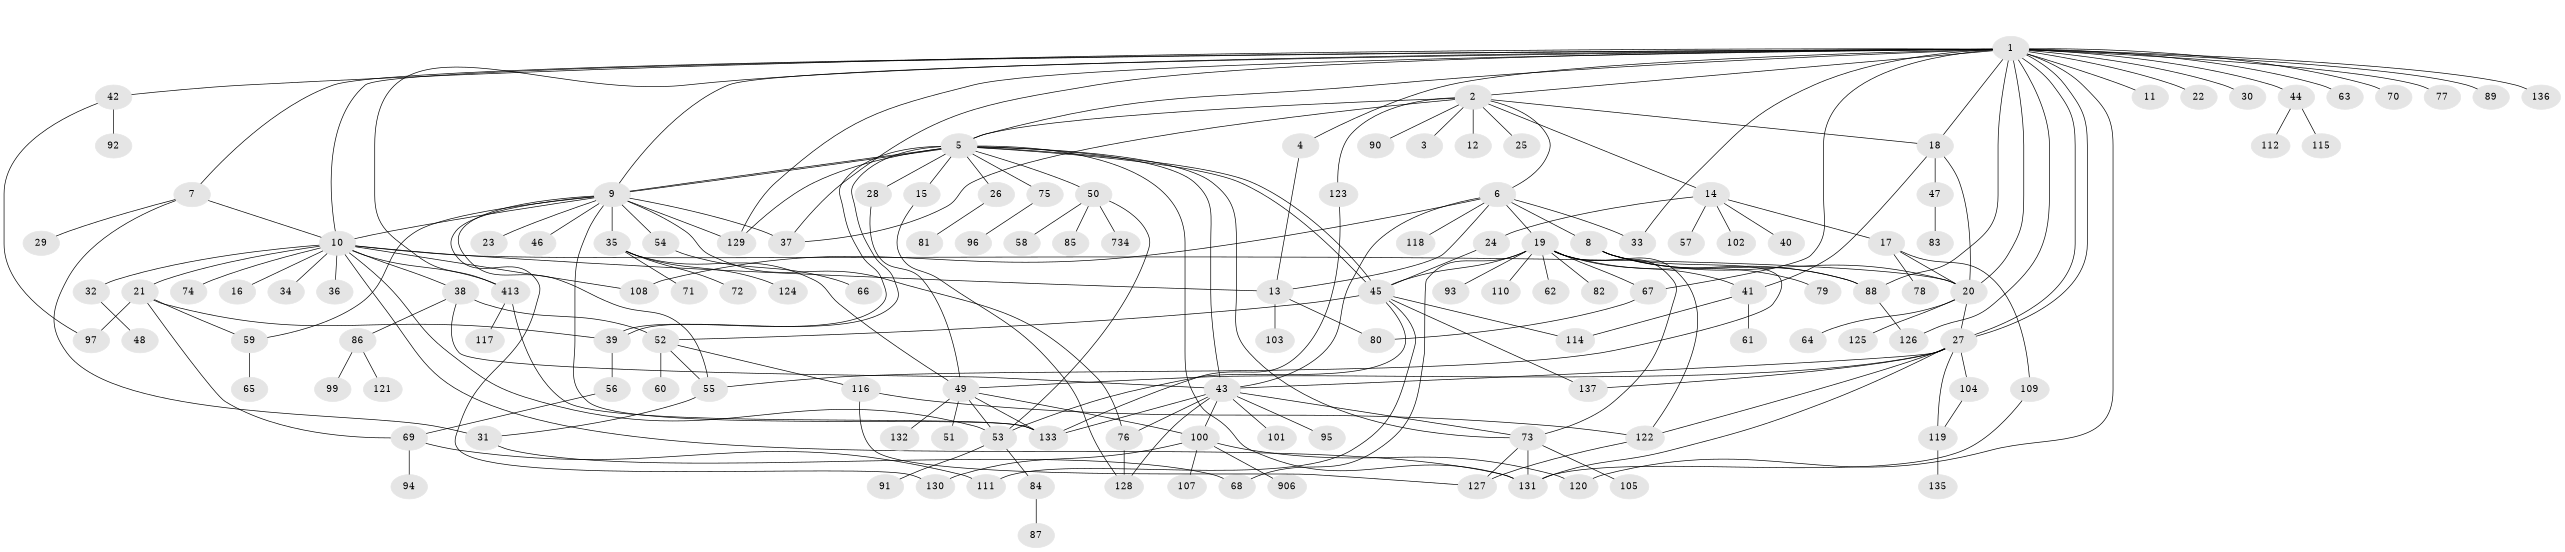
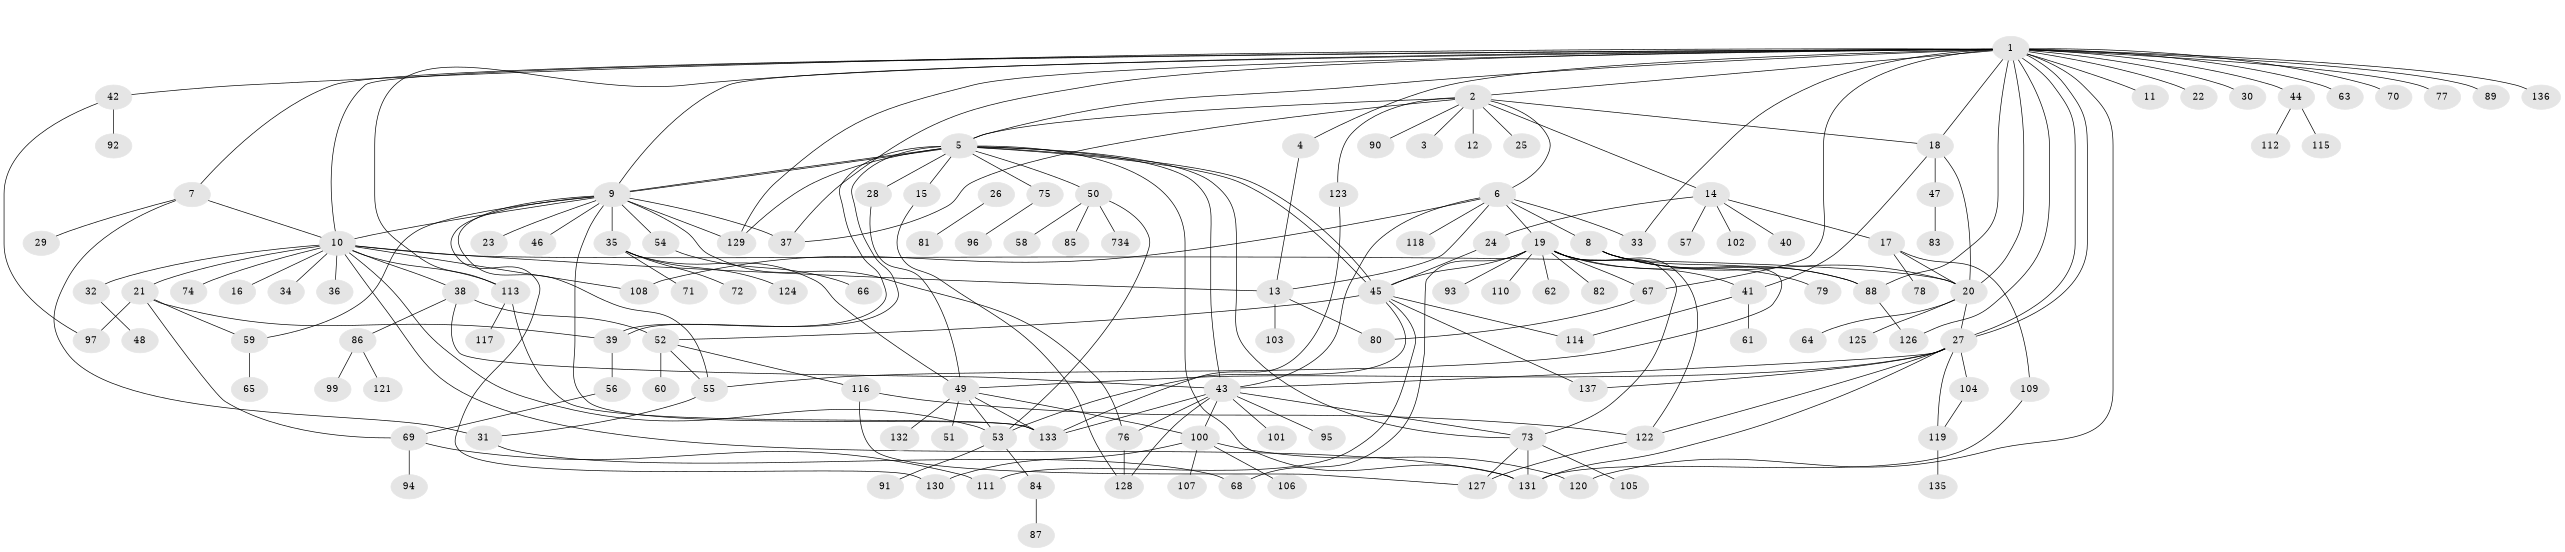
(978, 170) -> none
(511, 292) -> (511, 292)
(1287, 487) -> (1287, 487)
